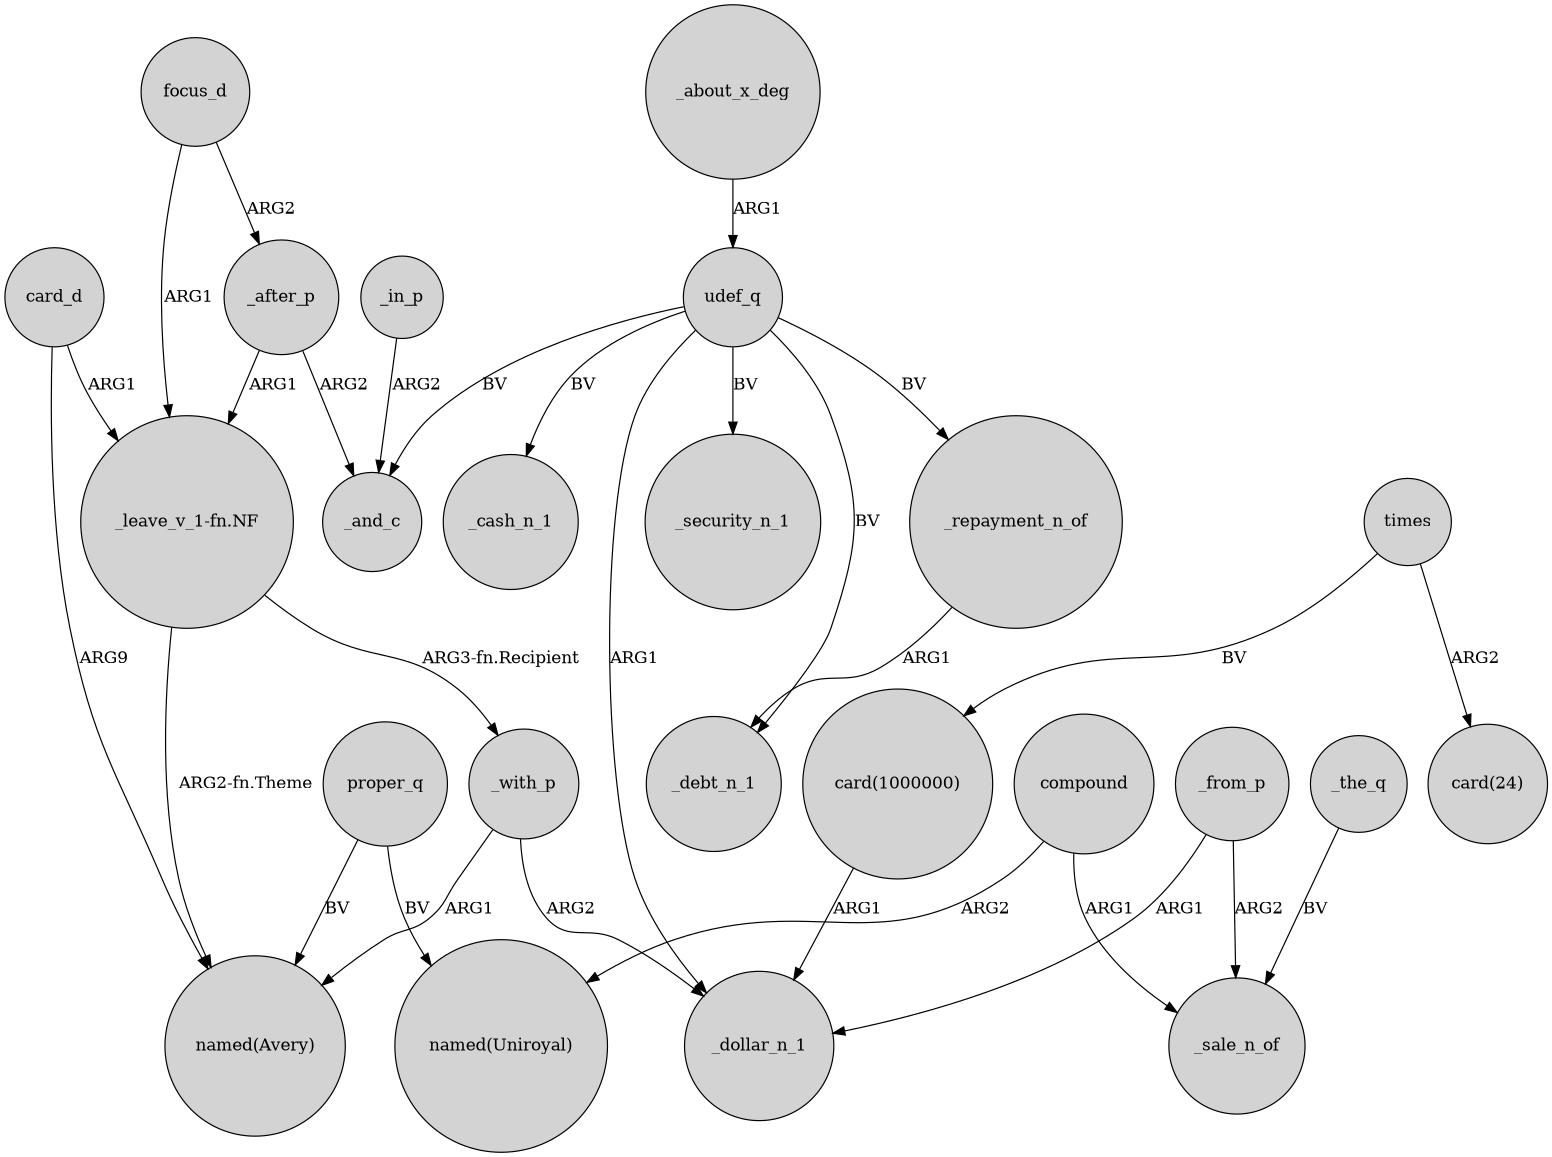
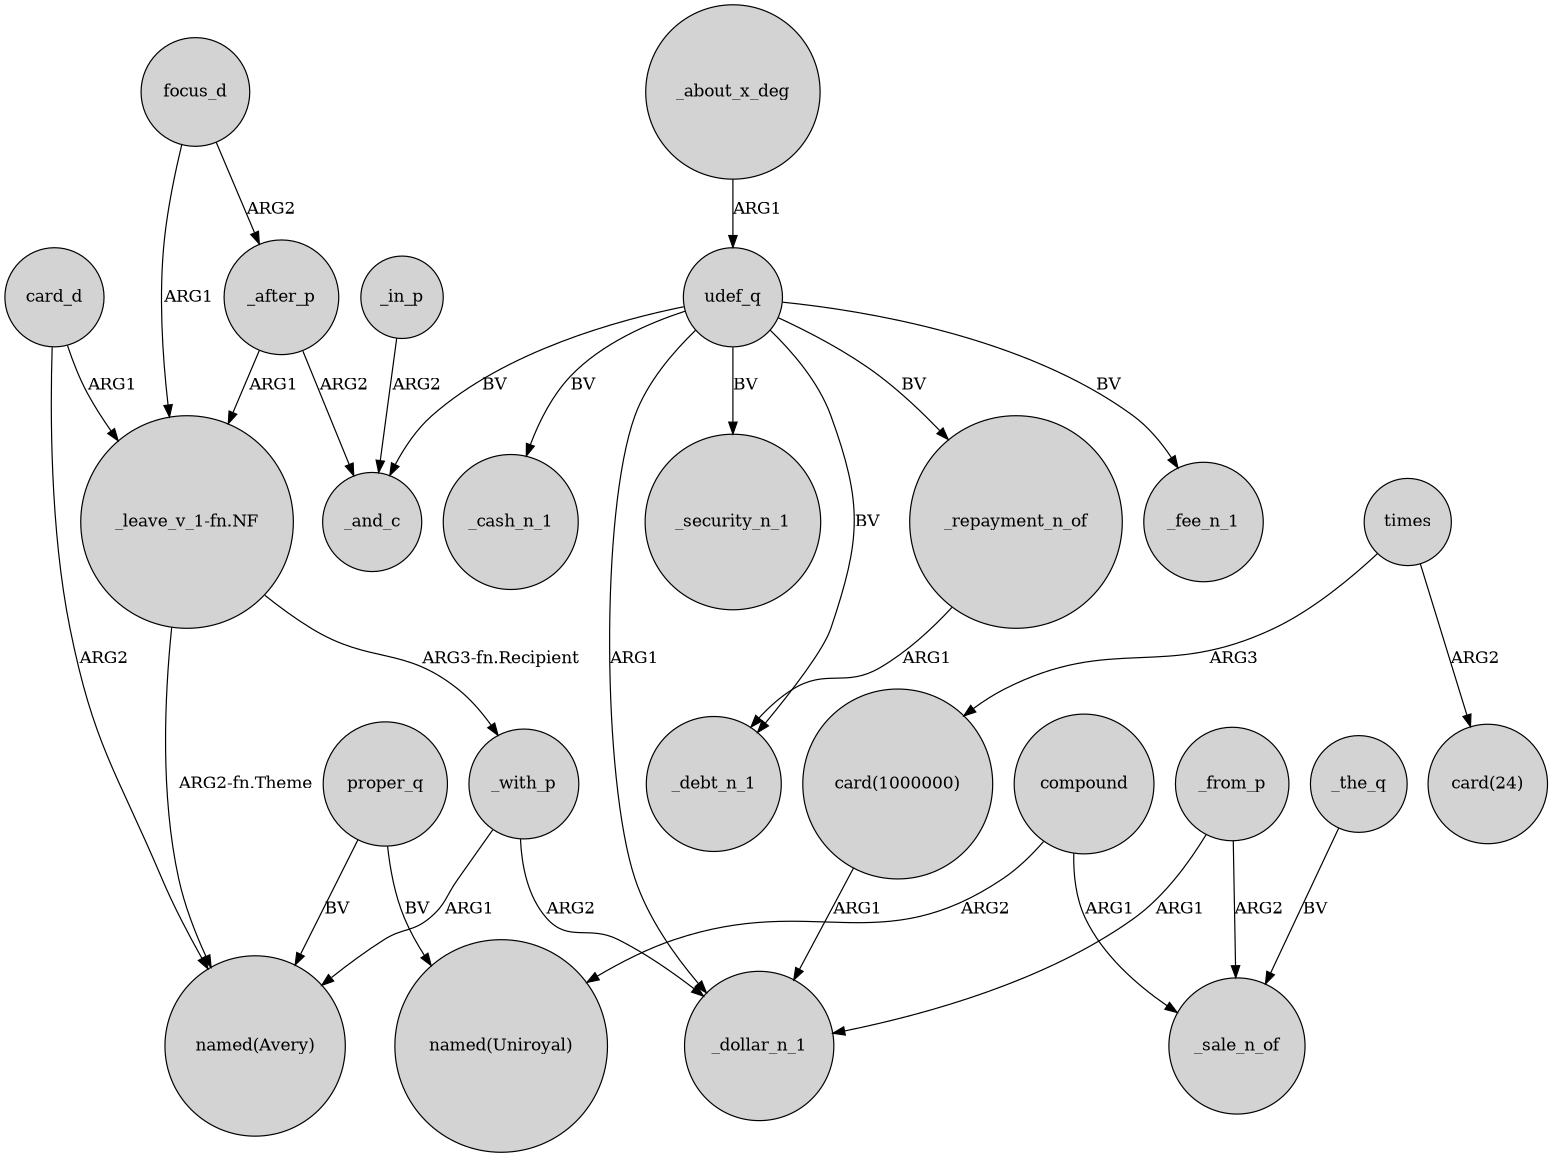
none -> (1204, 522)
(104, 659) -> (104, 659)
(1234, 659) -> (1234, 659)
